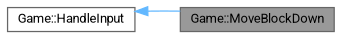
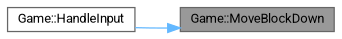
(164, 11) -> (151, 28)
